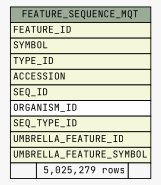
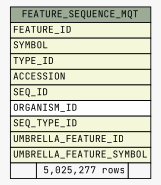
(84, 170) -> (84, 170)
